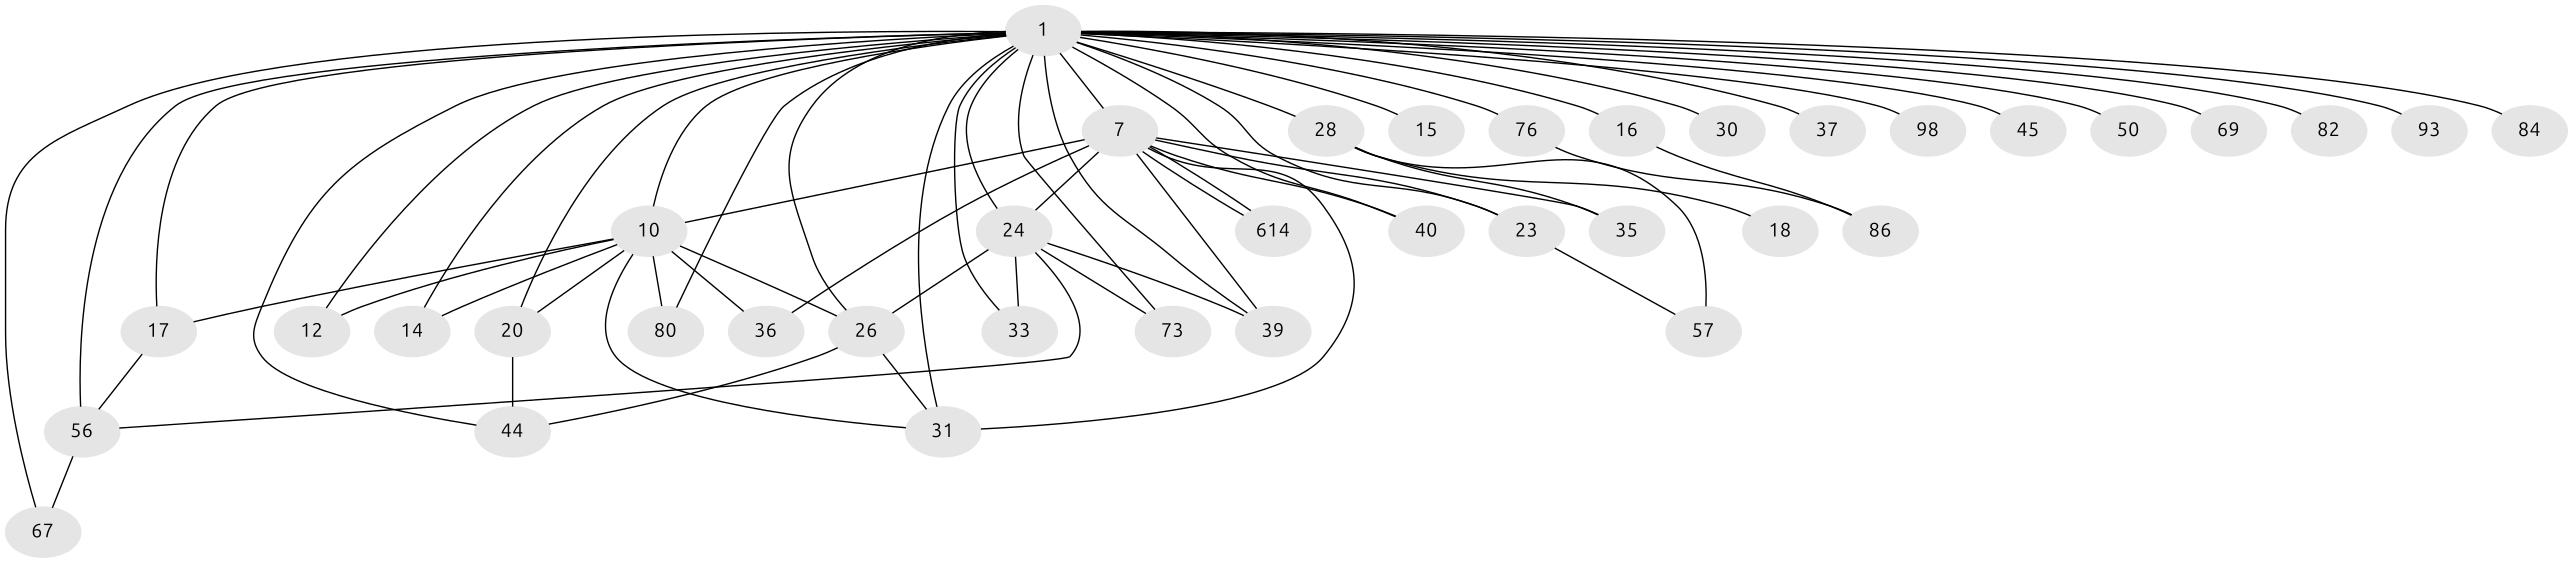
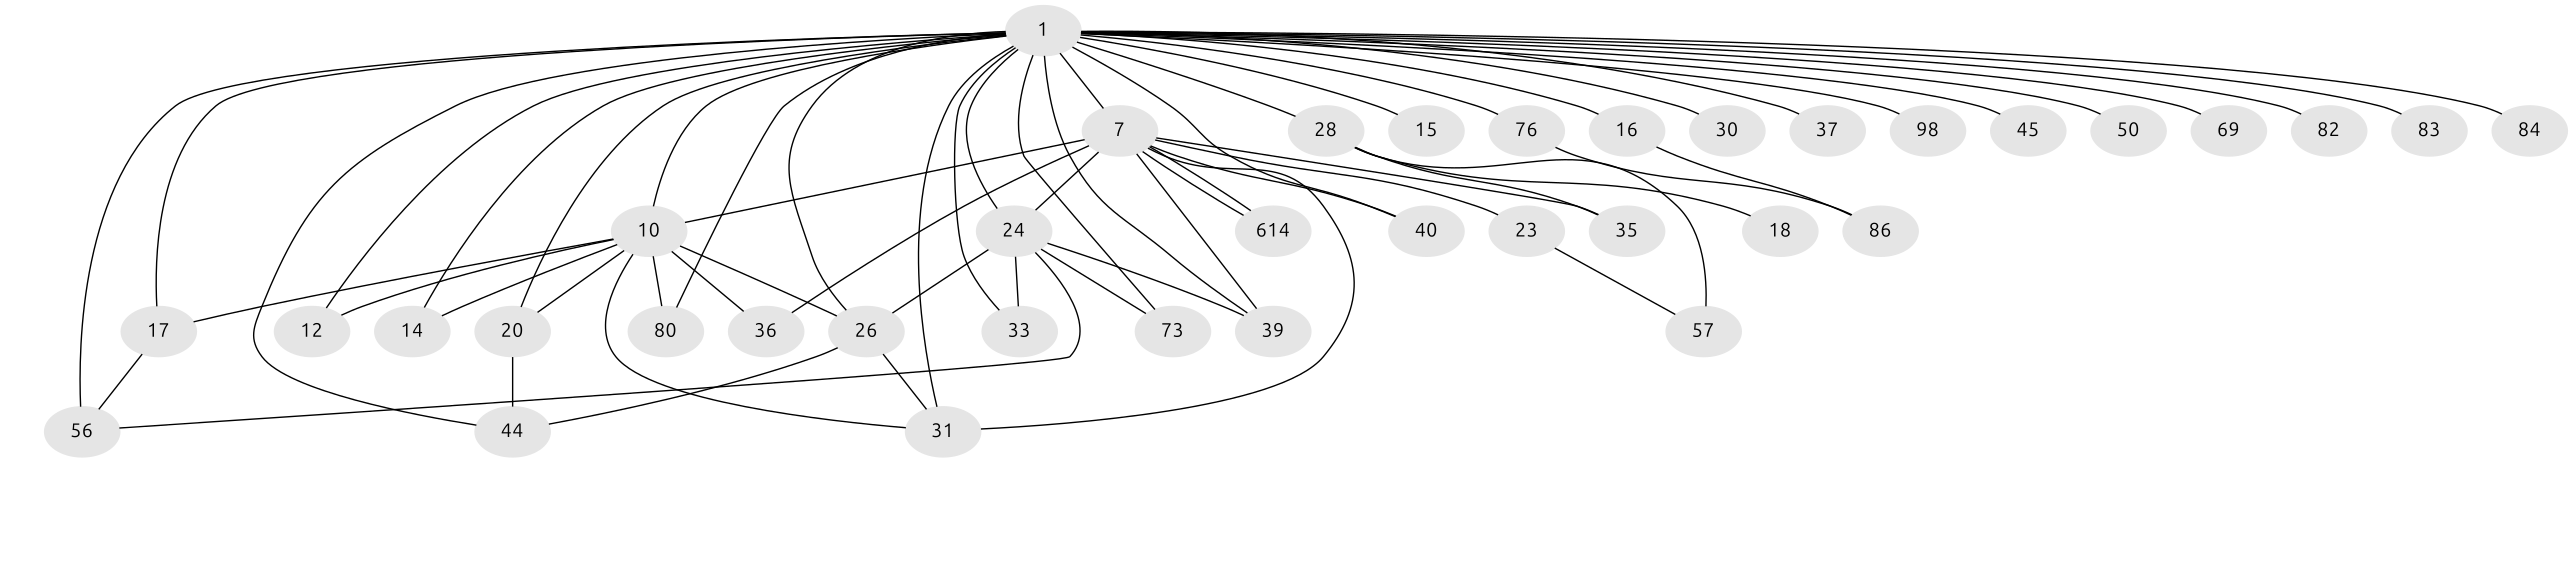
(2429, 131) -> (2429, 131)
(1256, 142) -> none
(43, 532) -> none
